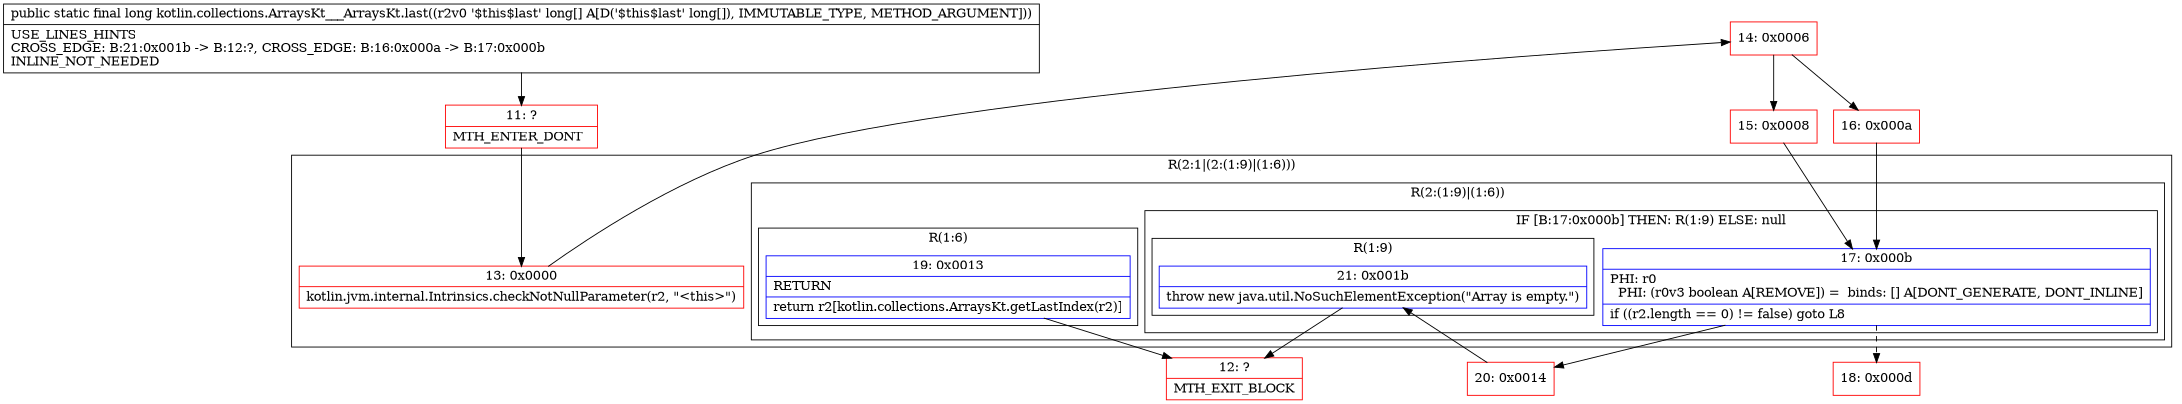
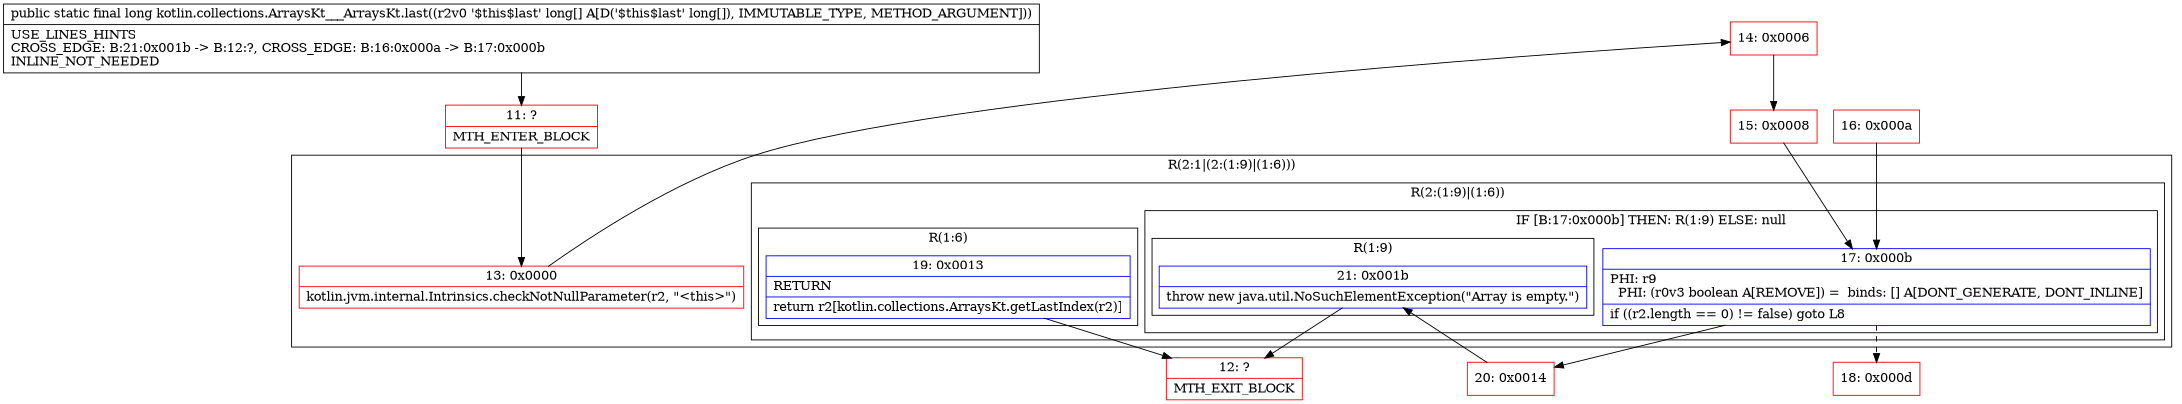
(1822, 80) -> none
(517, 137) -> (521, 137)
(1635, 280) -> (1635, 280)
